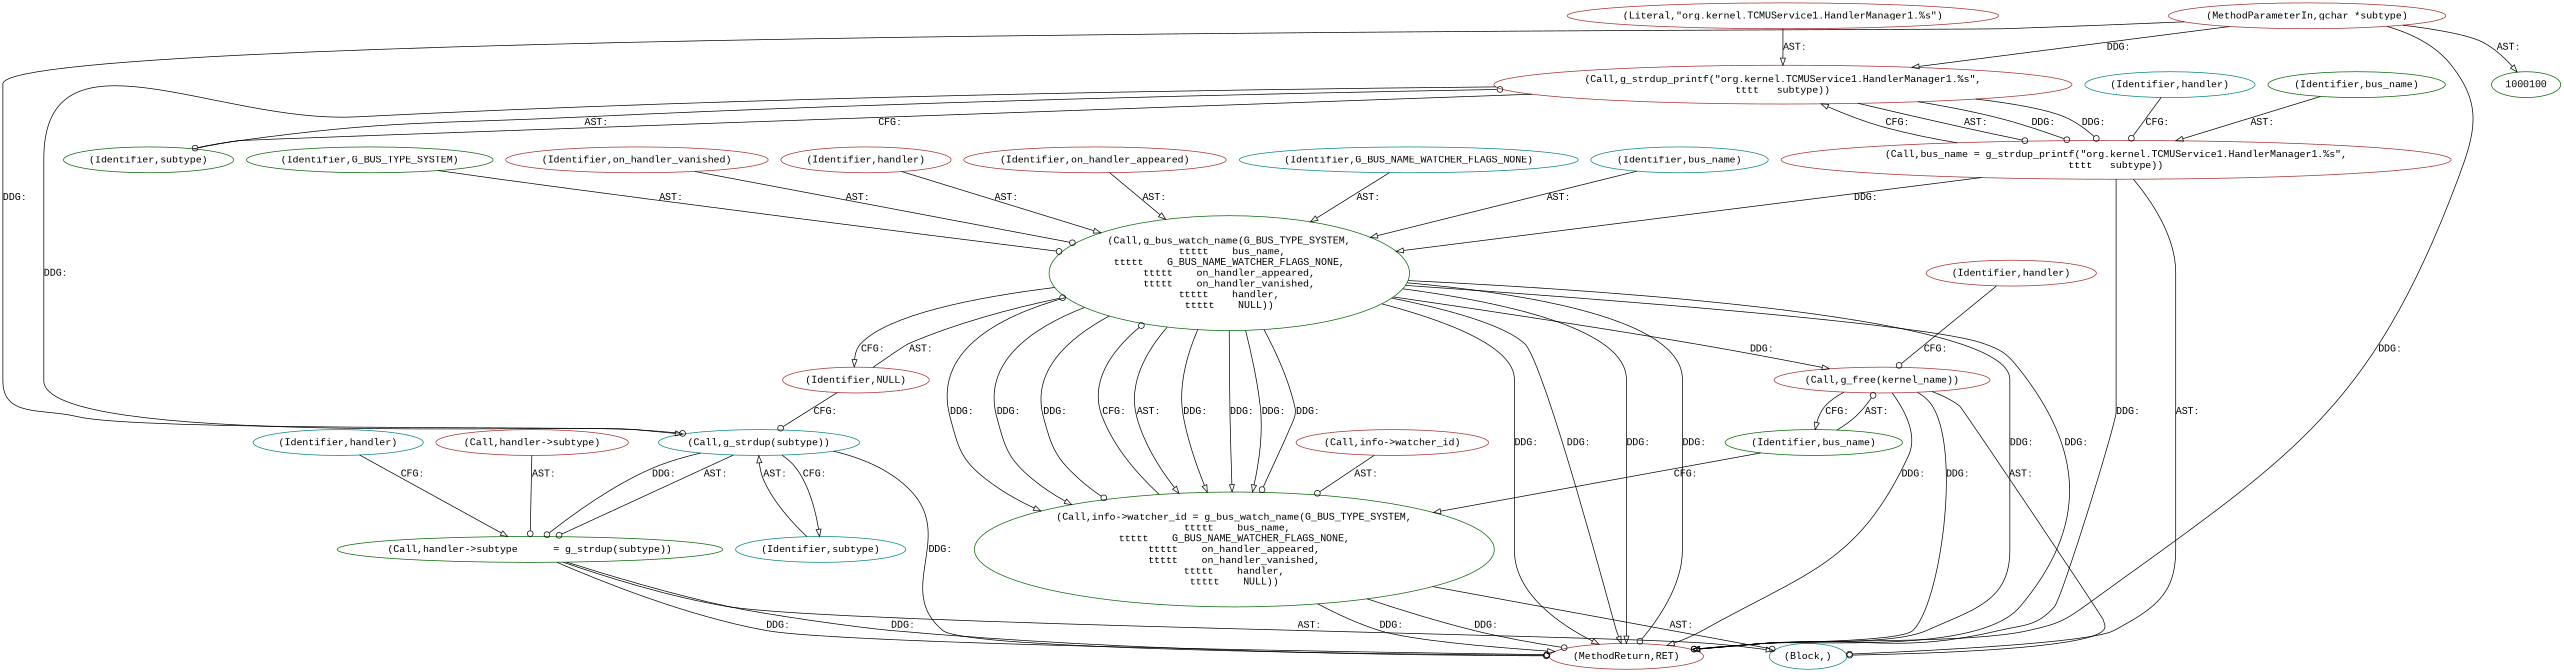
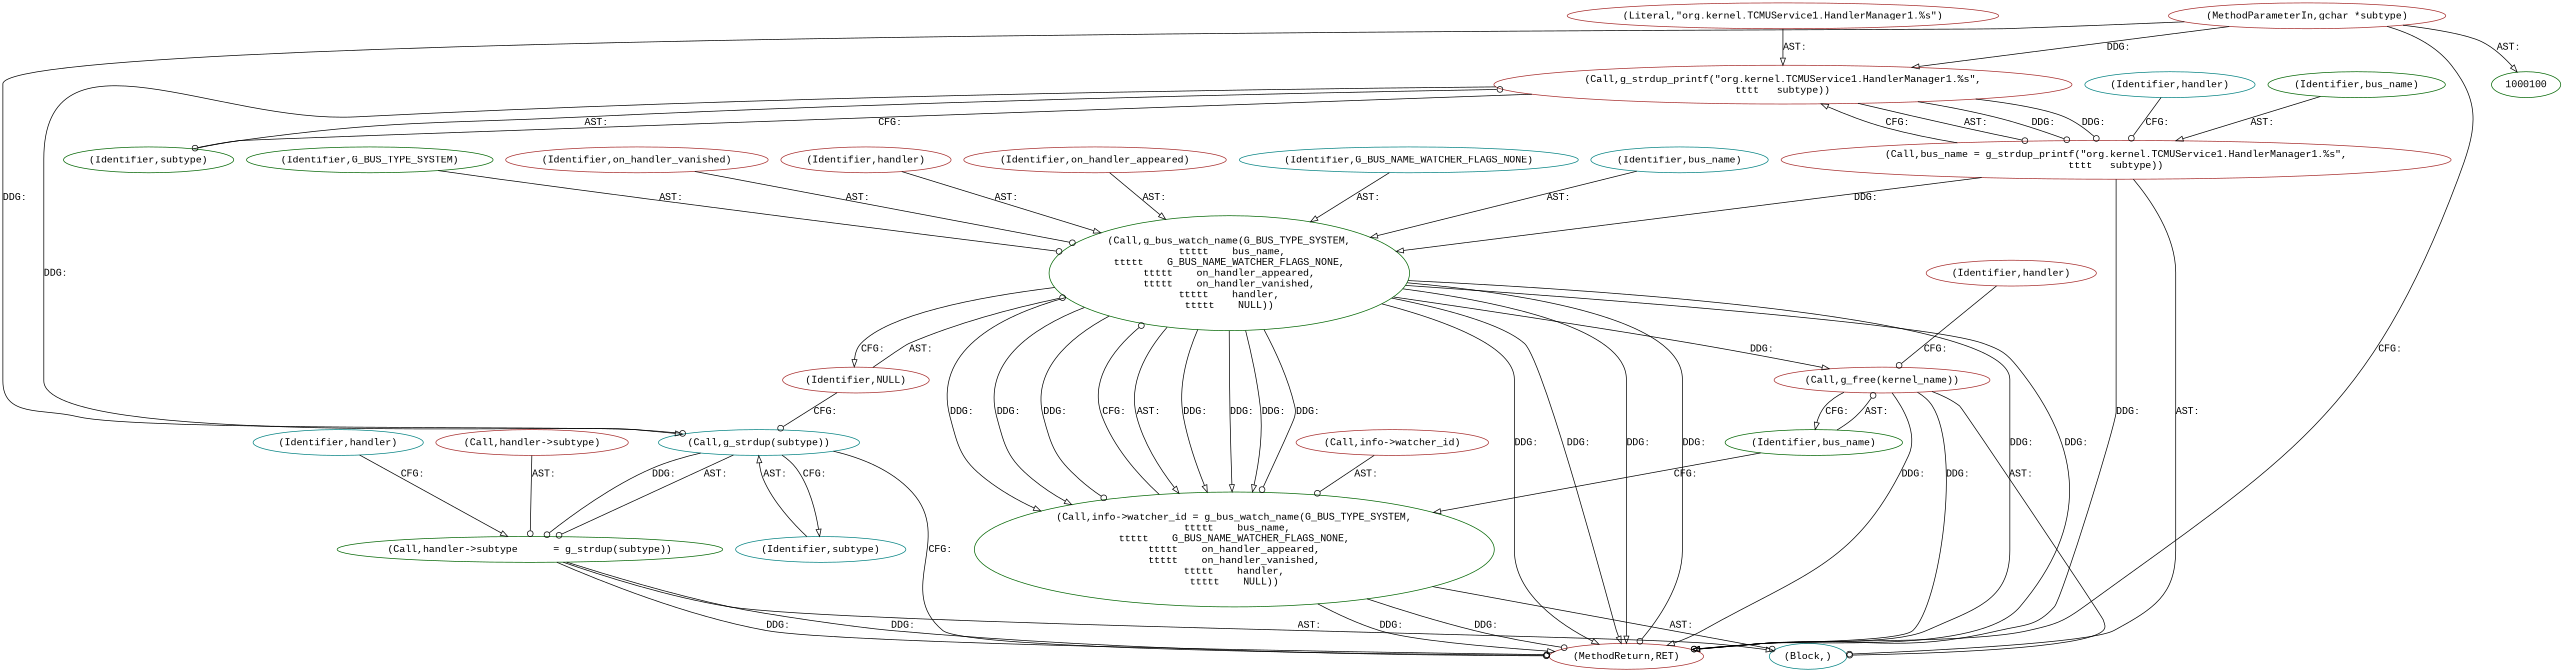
(2393, 349) -> (2393, 349)
(944, 549) -> (944, 549)
